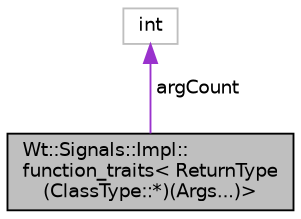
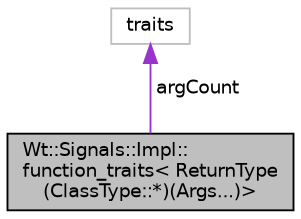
(150, 26) -> (150, 26)
